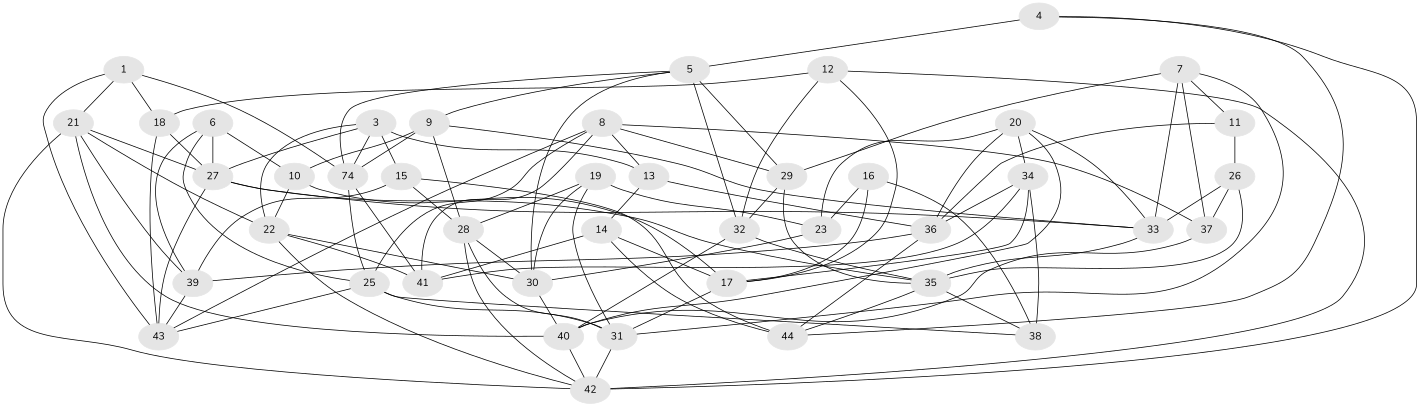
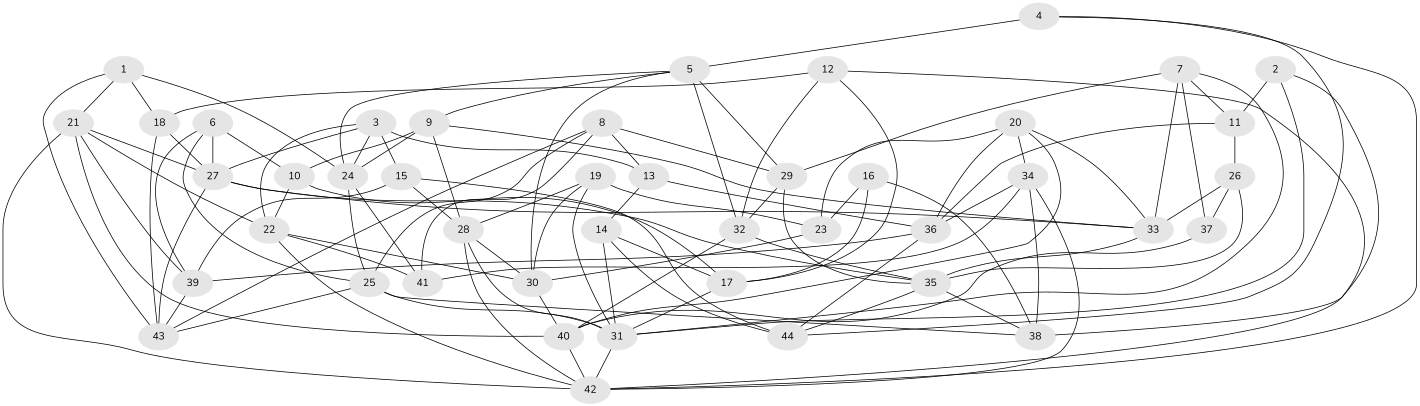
none -> (1276, 70)
(928, 145) -> none
(348, 177) -> (348, 177)
(512, 257) -> (609, 283)
(907, 261) -> (1063, 349)
